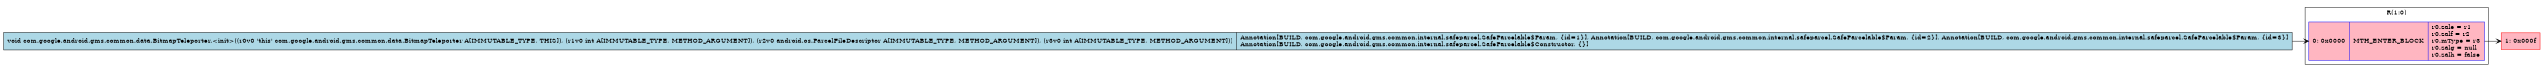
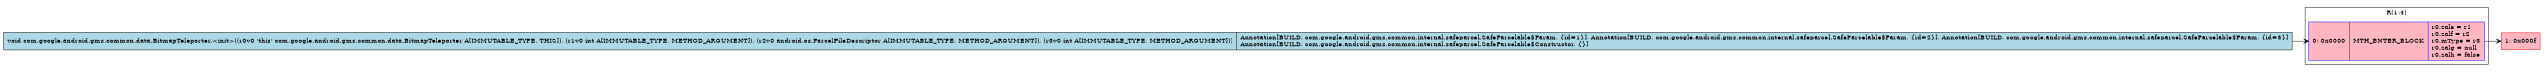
(2397, 13) -> (2397, 13)
